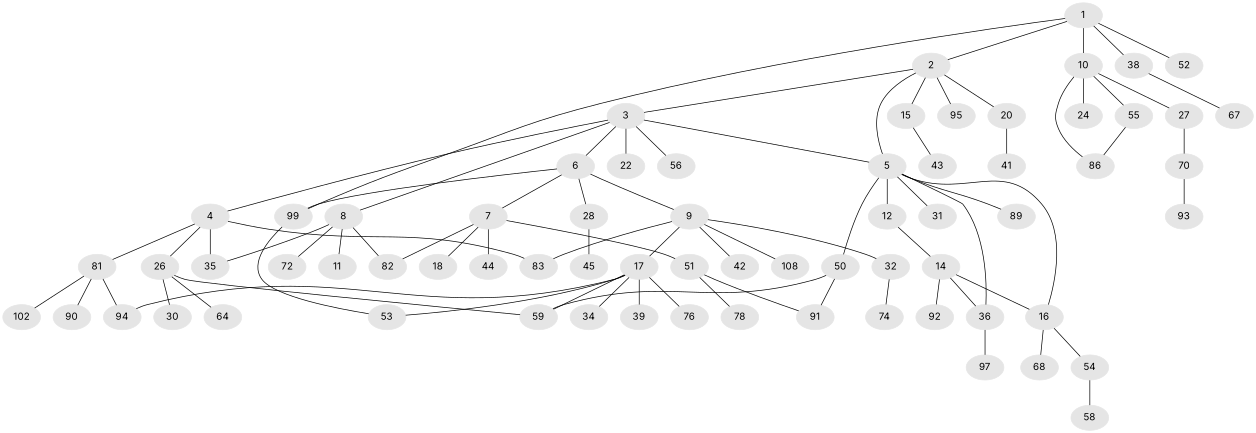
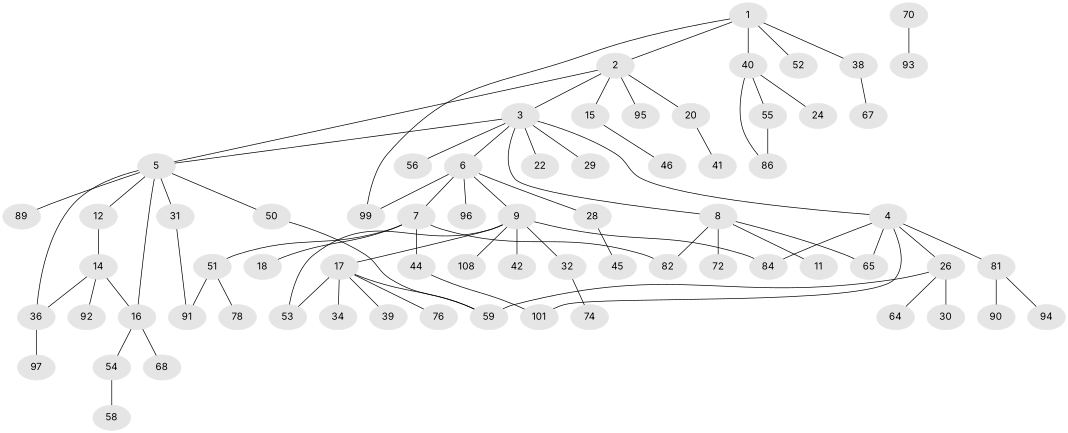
(1084, 66) -> (748, 66)
(1184, 116) -> none
none -> (590, 166)
(938, 166) -> (667, 166)
none -> (467, 217)
(210, 267) -> (869, 267)
(539, 267) -> (768, 267)
(381, 292) -> none
(828, 292) -> (181, 267)
(296, 297) -> (397, 232)
(22, 317) -> none
none -> (539, 317)
